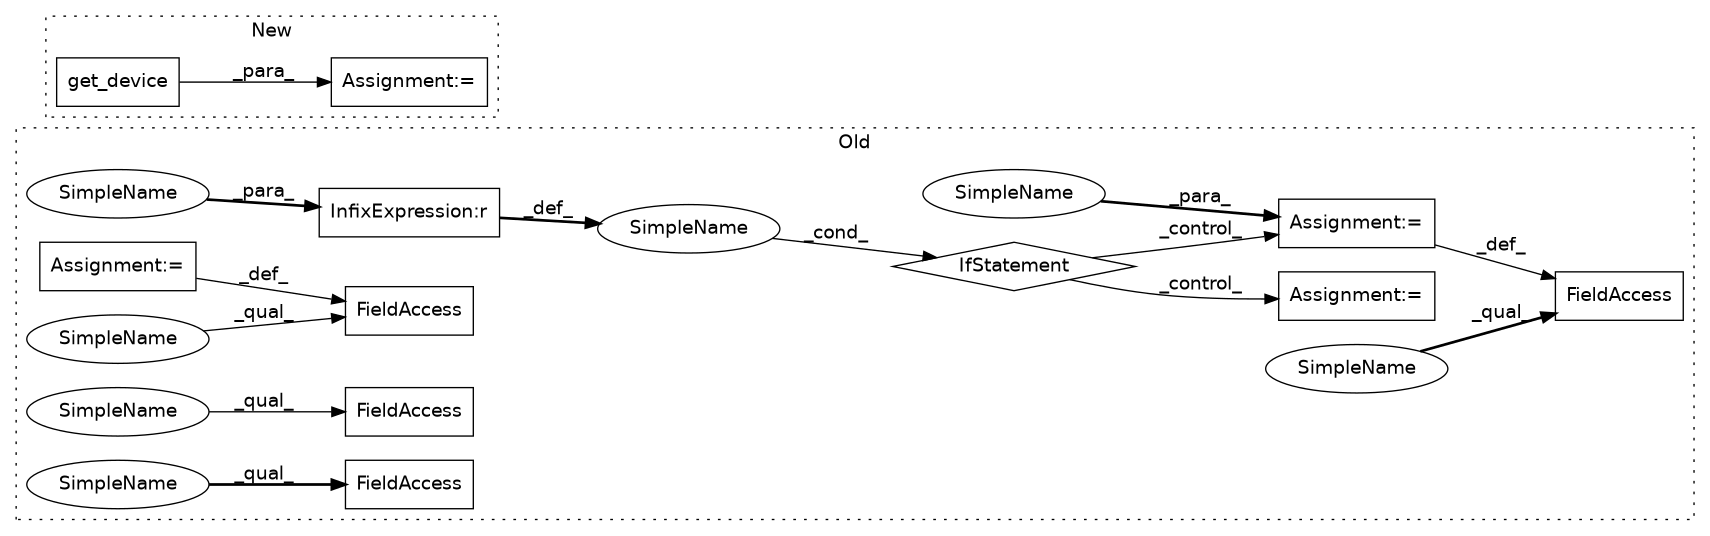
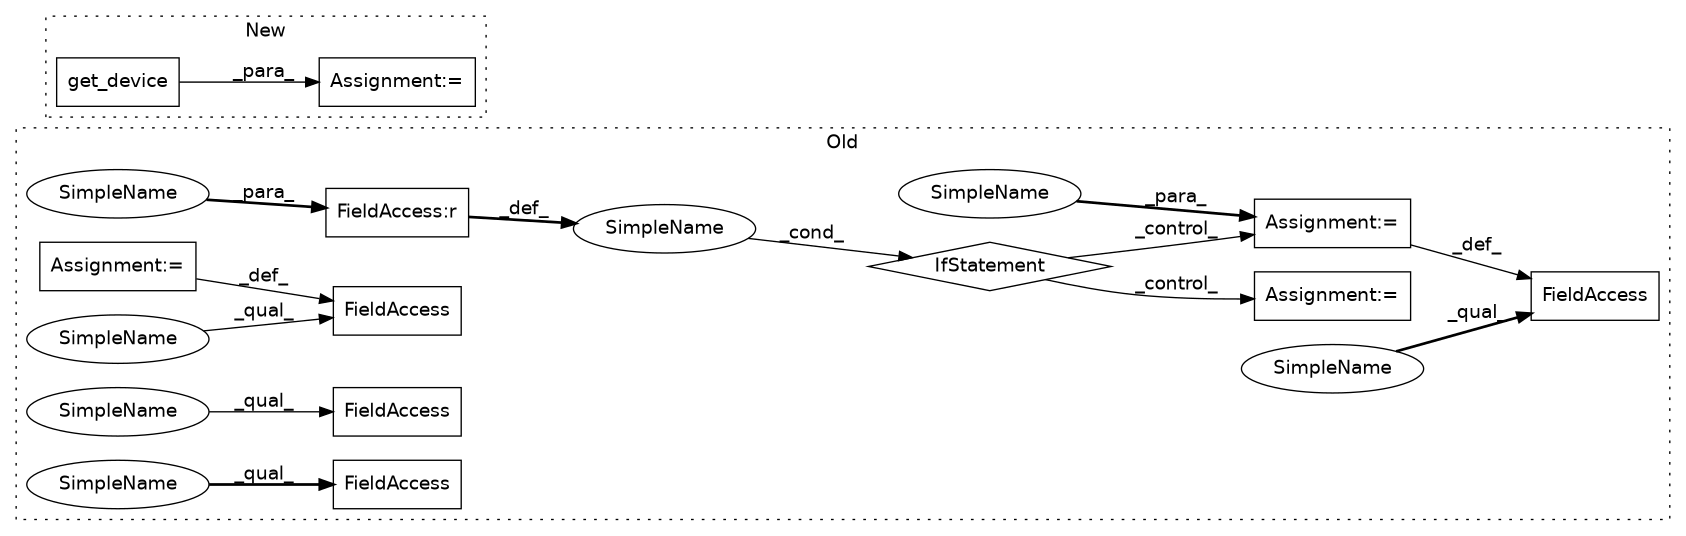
(409, 213) -> (397, 213)
